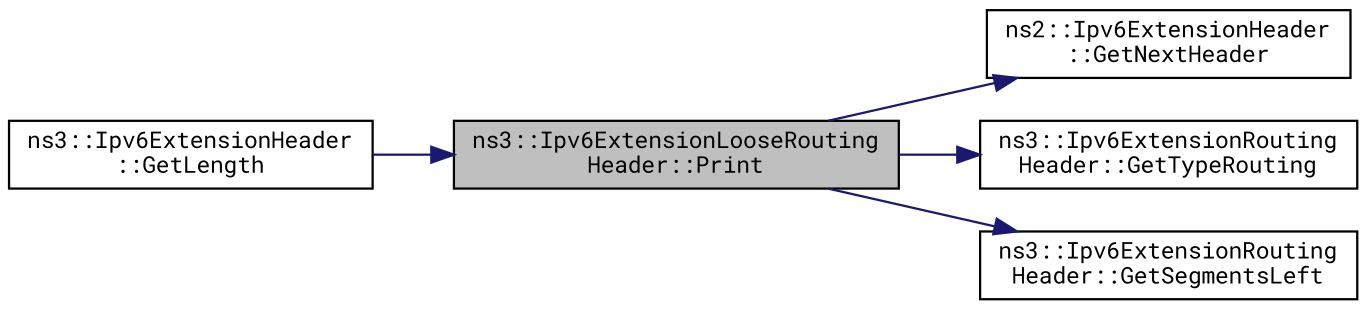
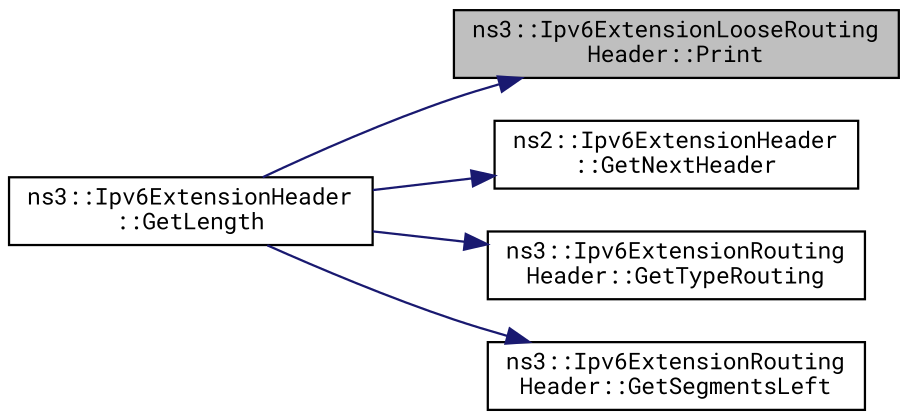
(912, 102) -> (422, 184)
(928, 155) -> (419, 237)
(912, 208) -> (386, 295)
